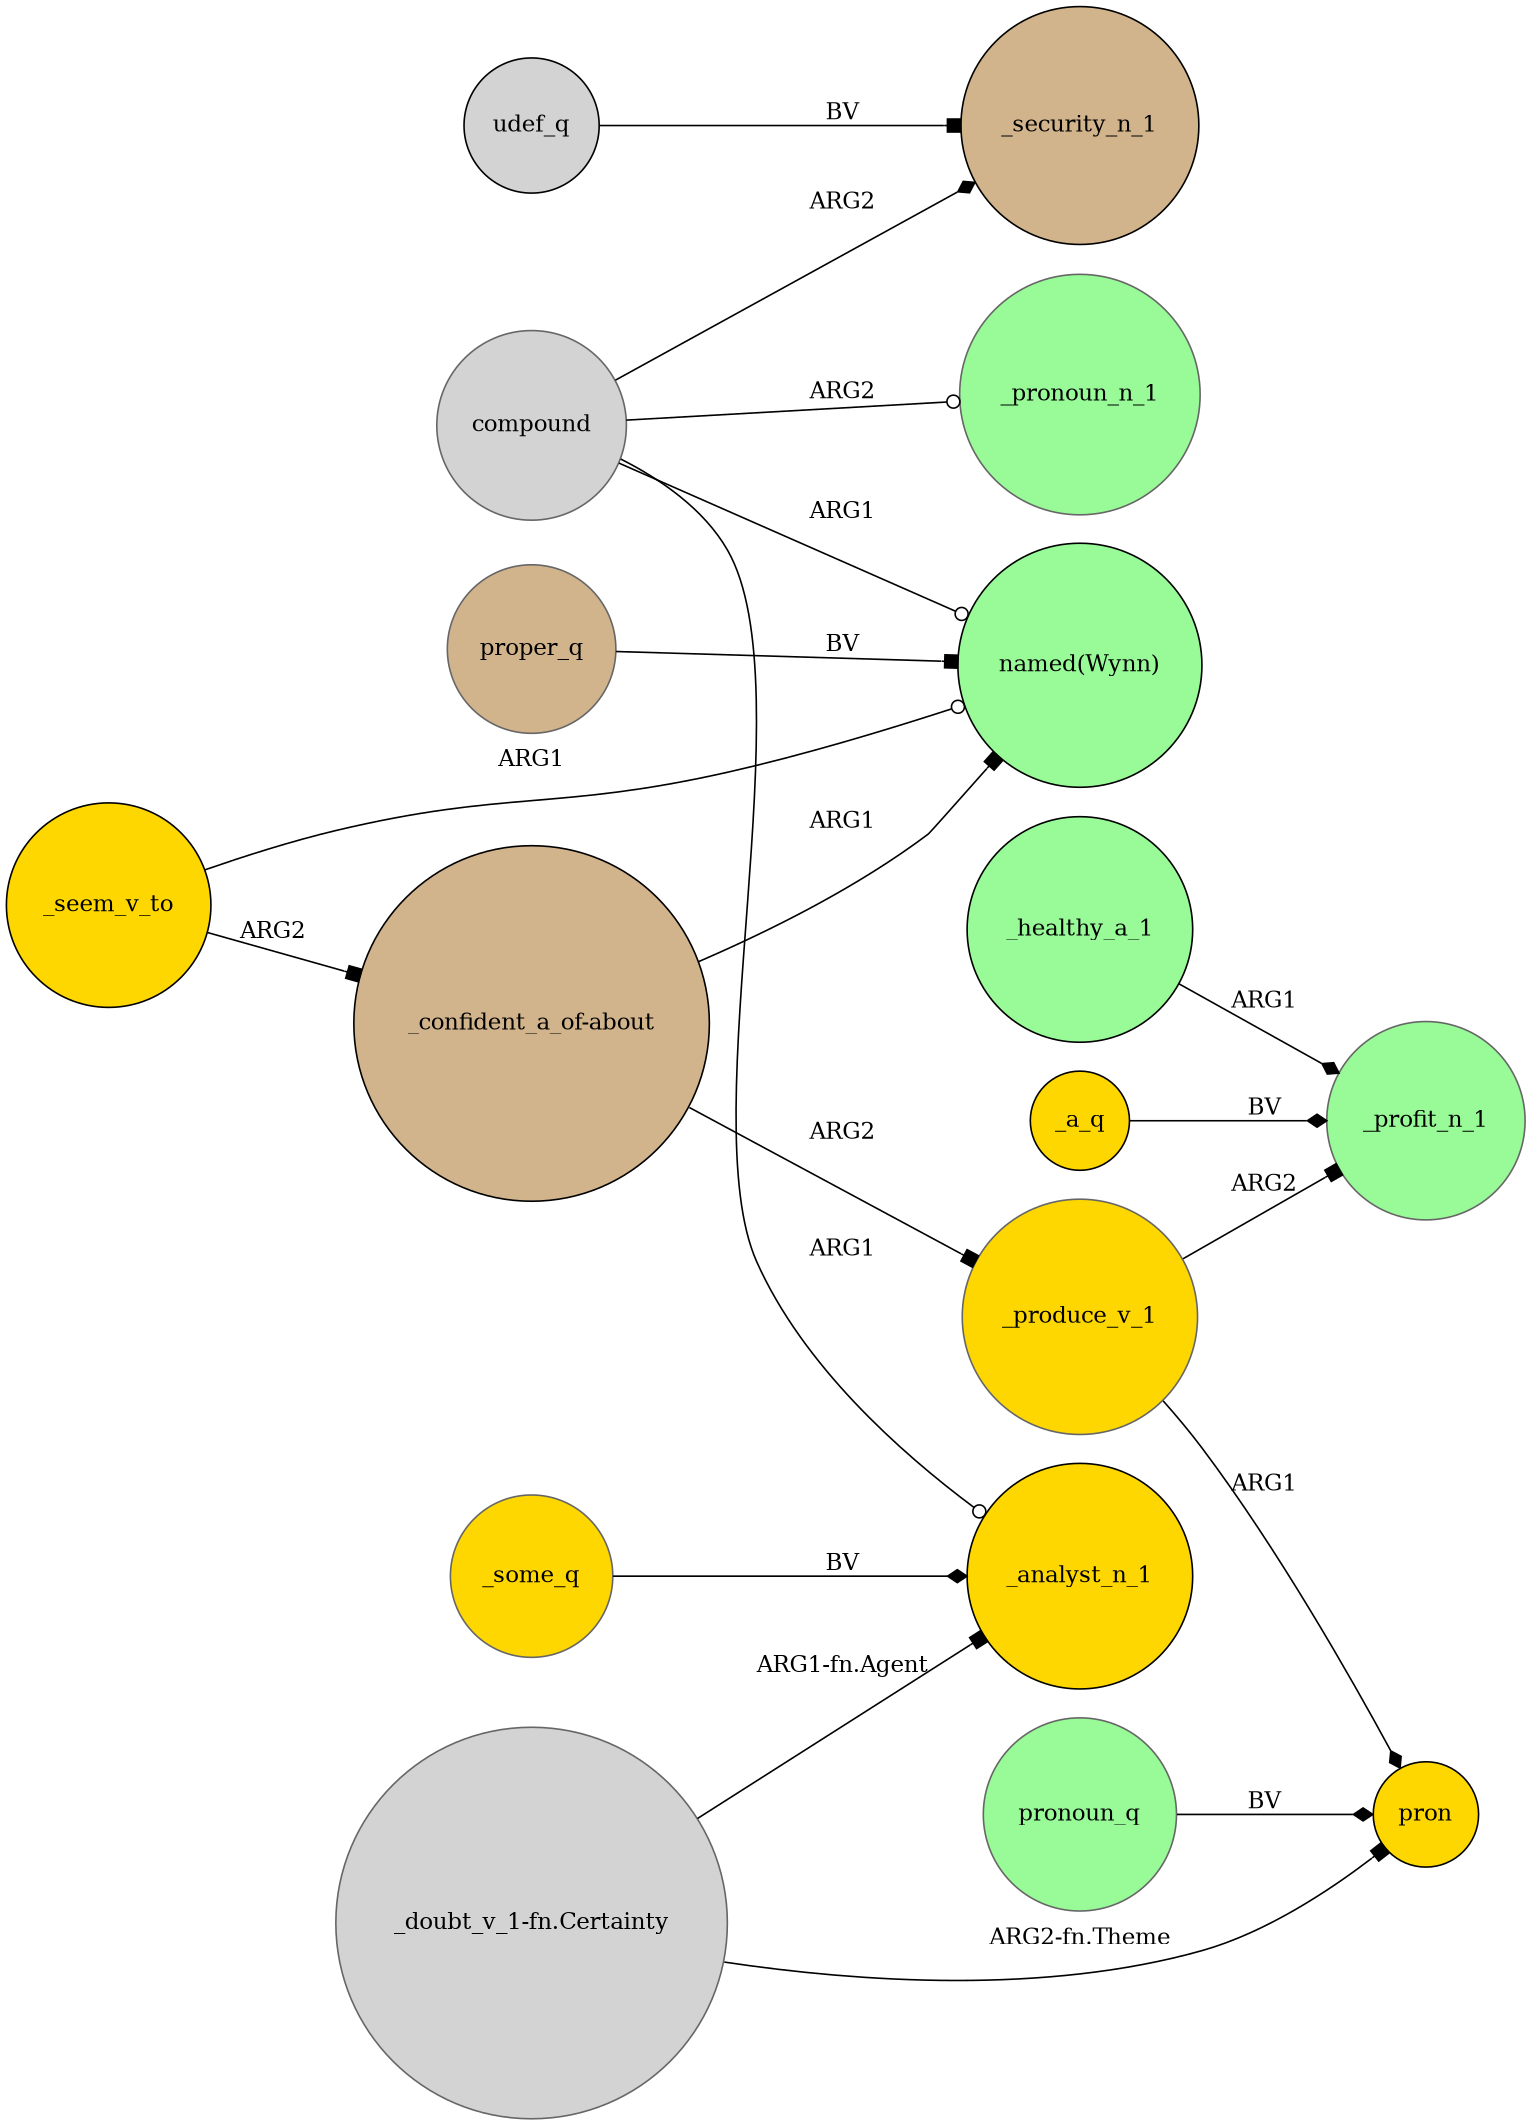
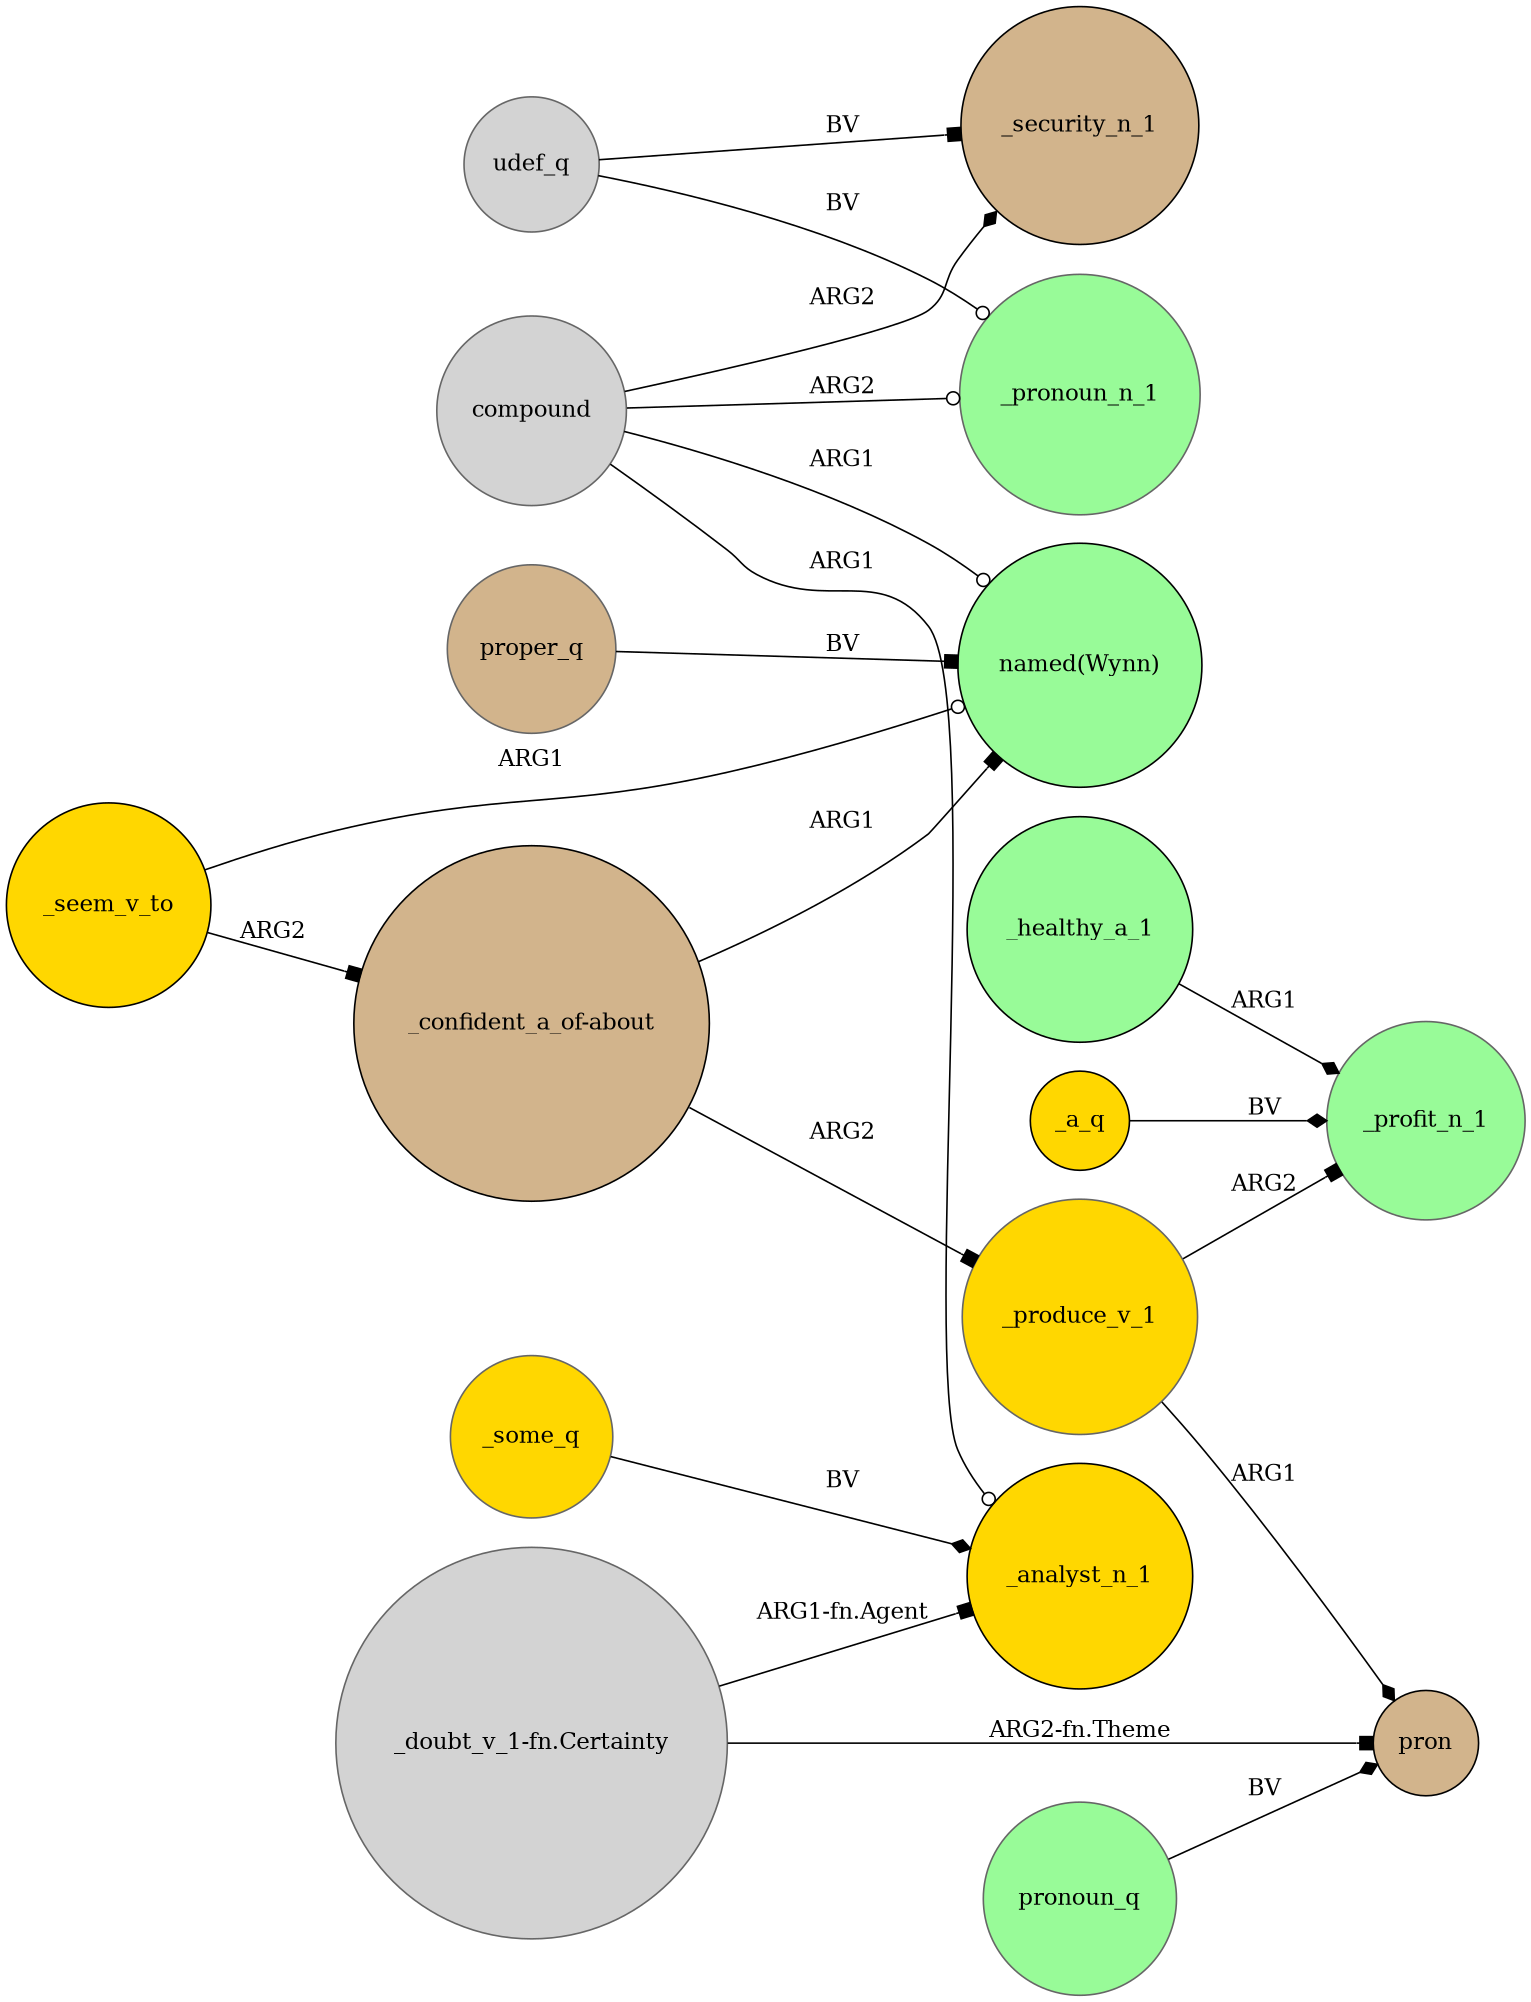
(532, 125) -> (532, 164)
none -> (794, 225)
(1426, 1814) -> (1426, 1743)
